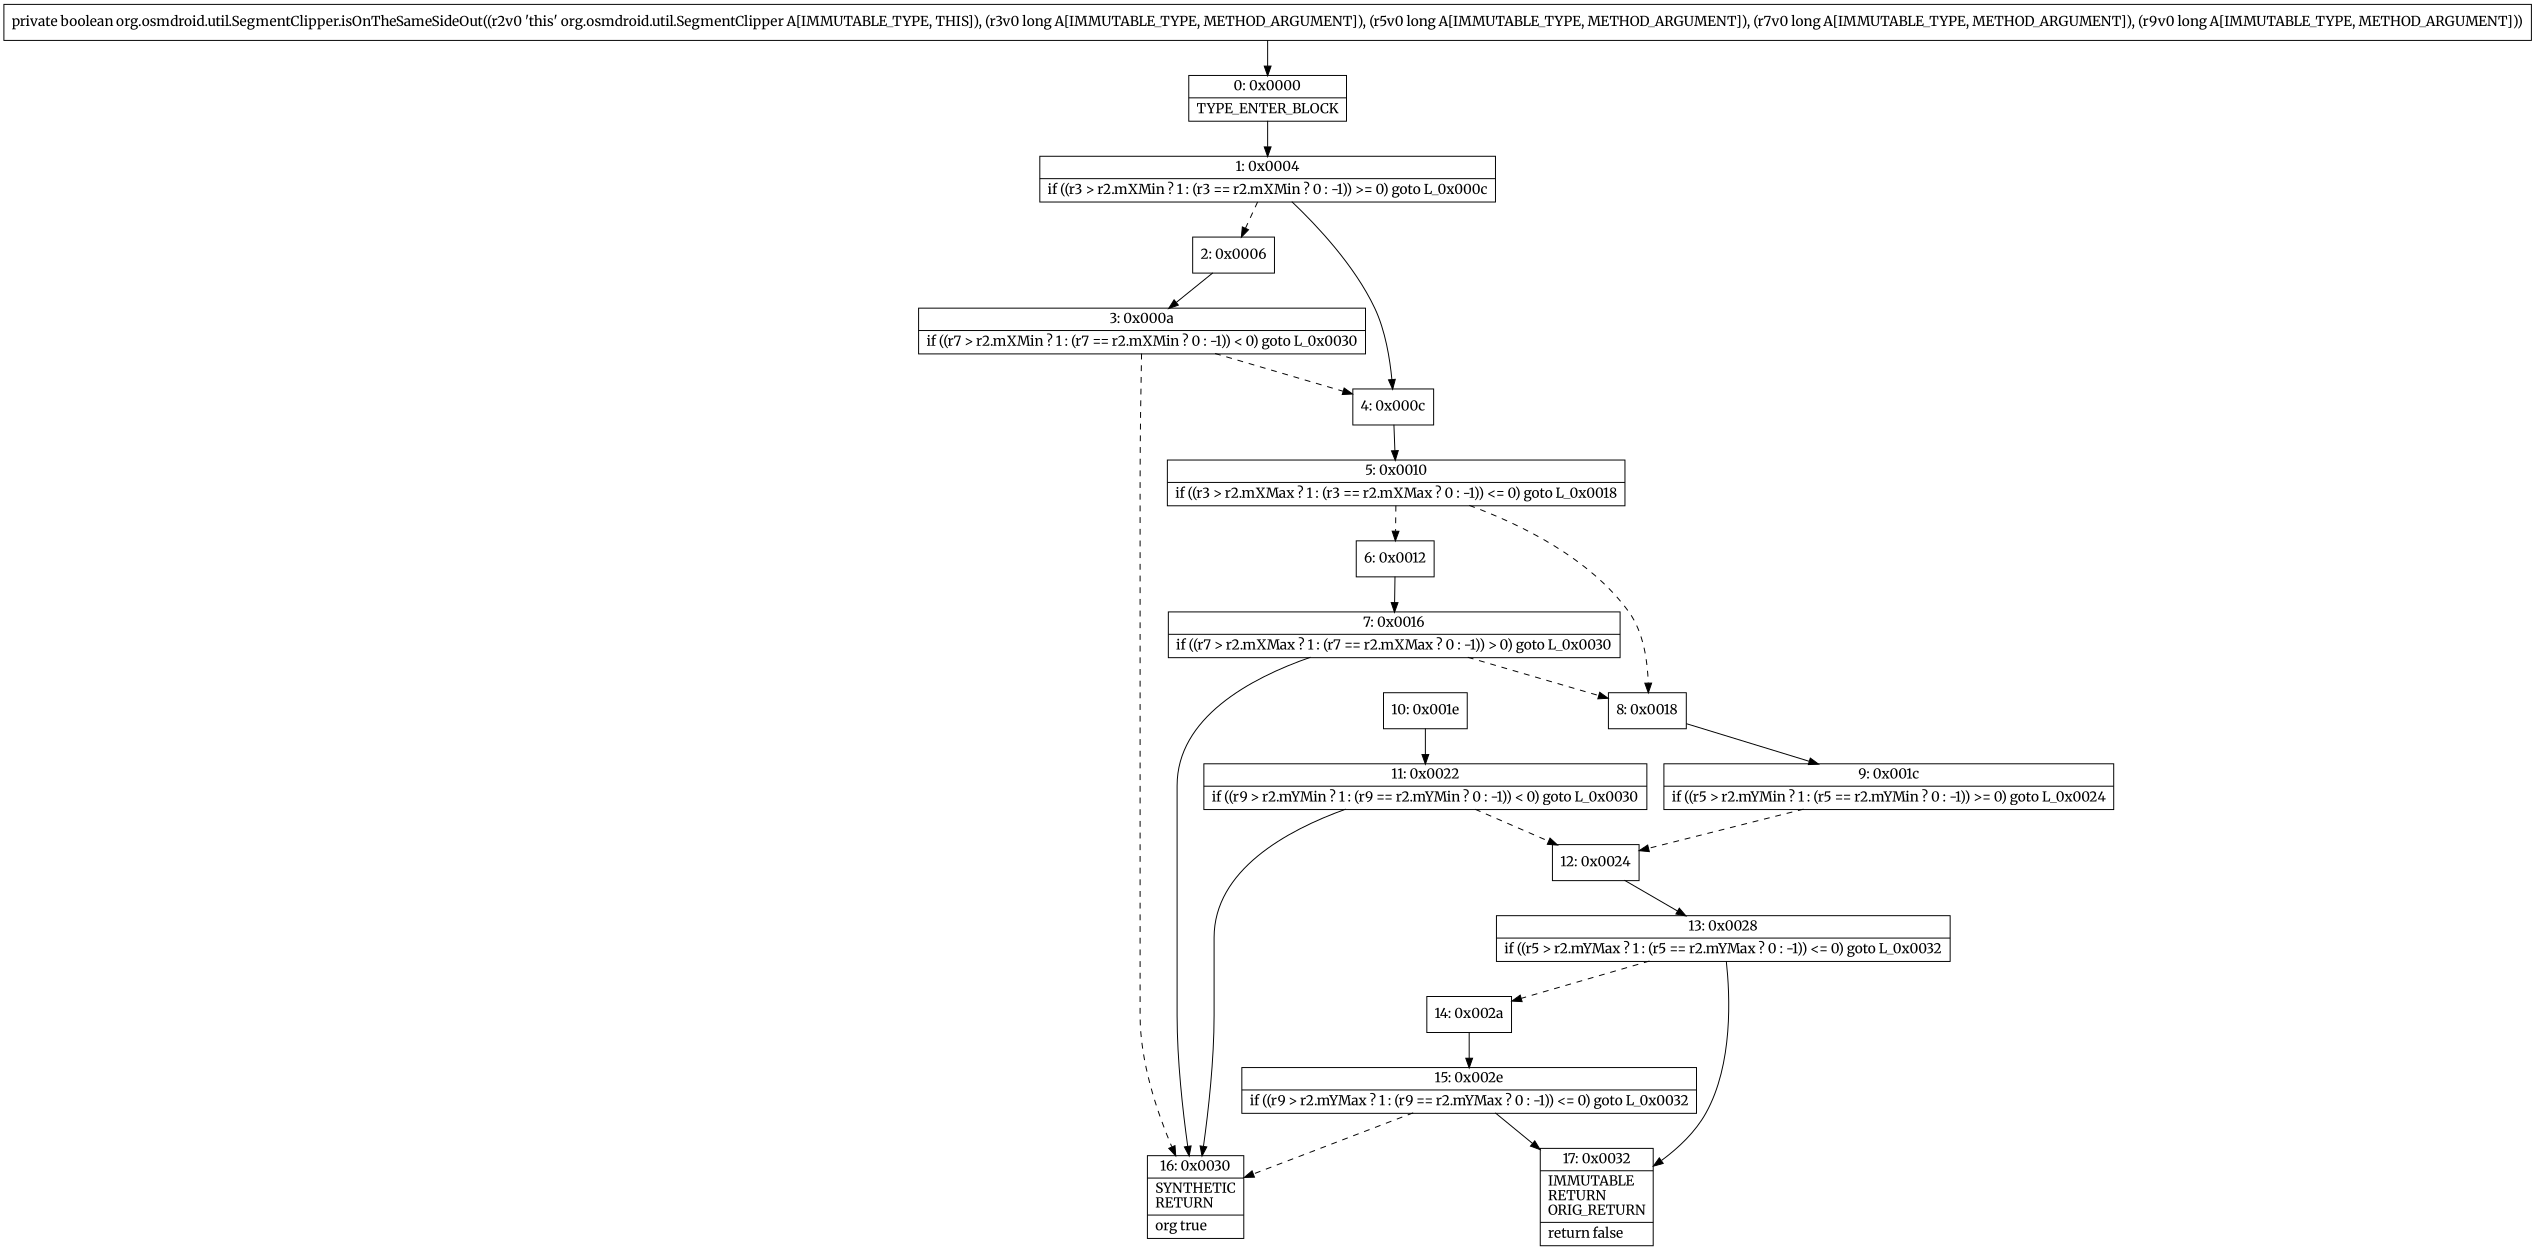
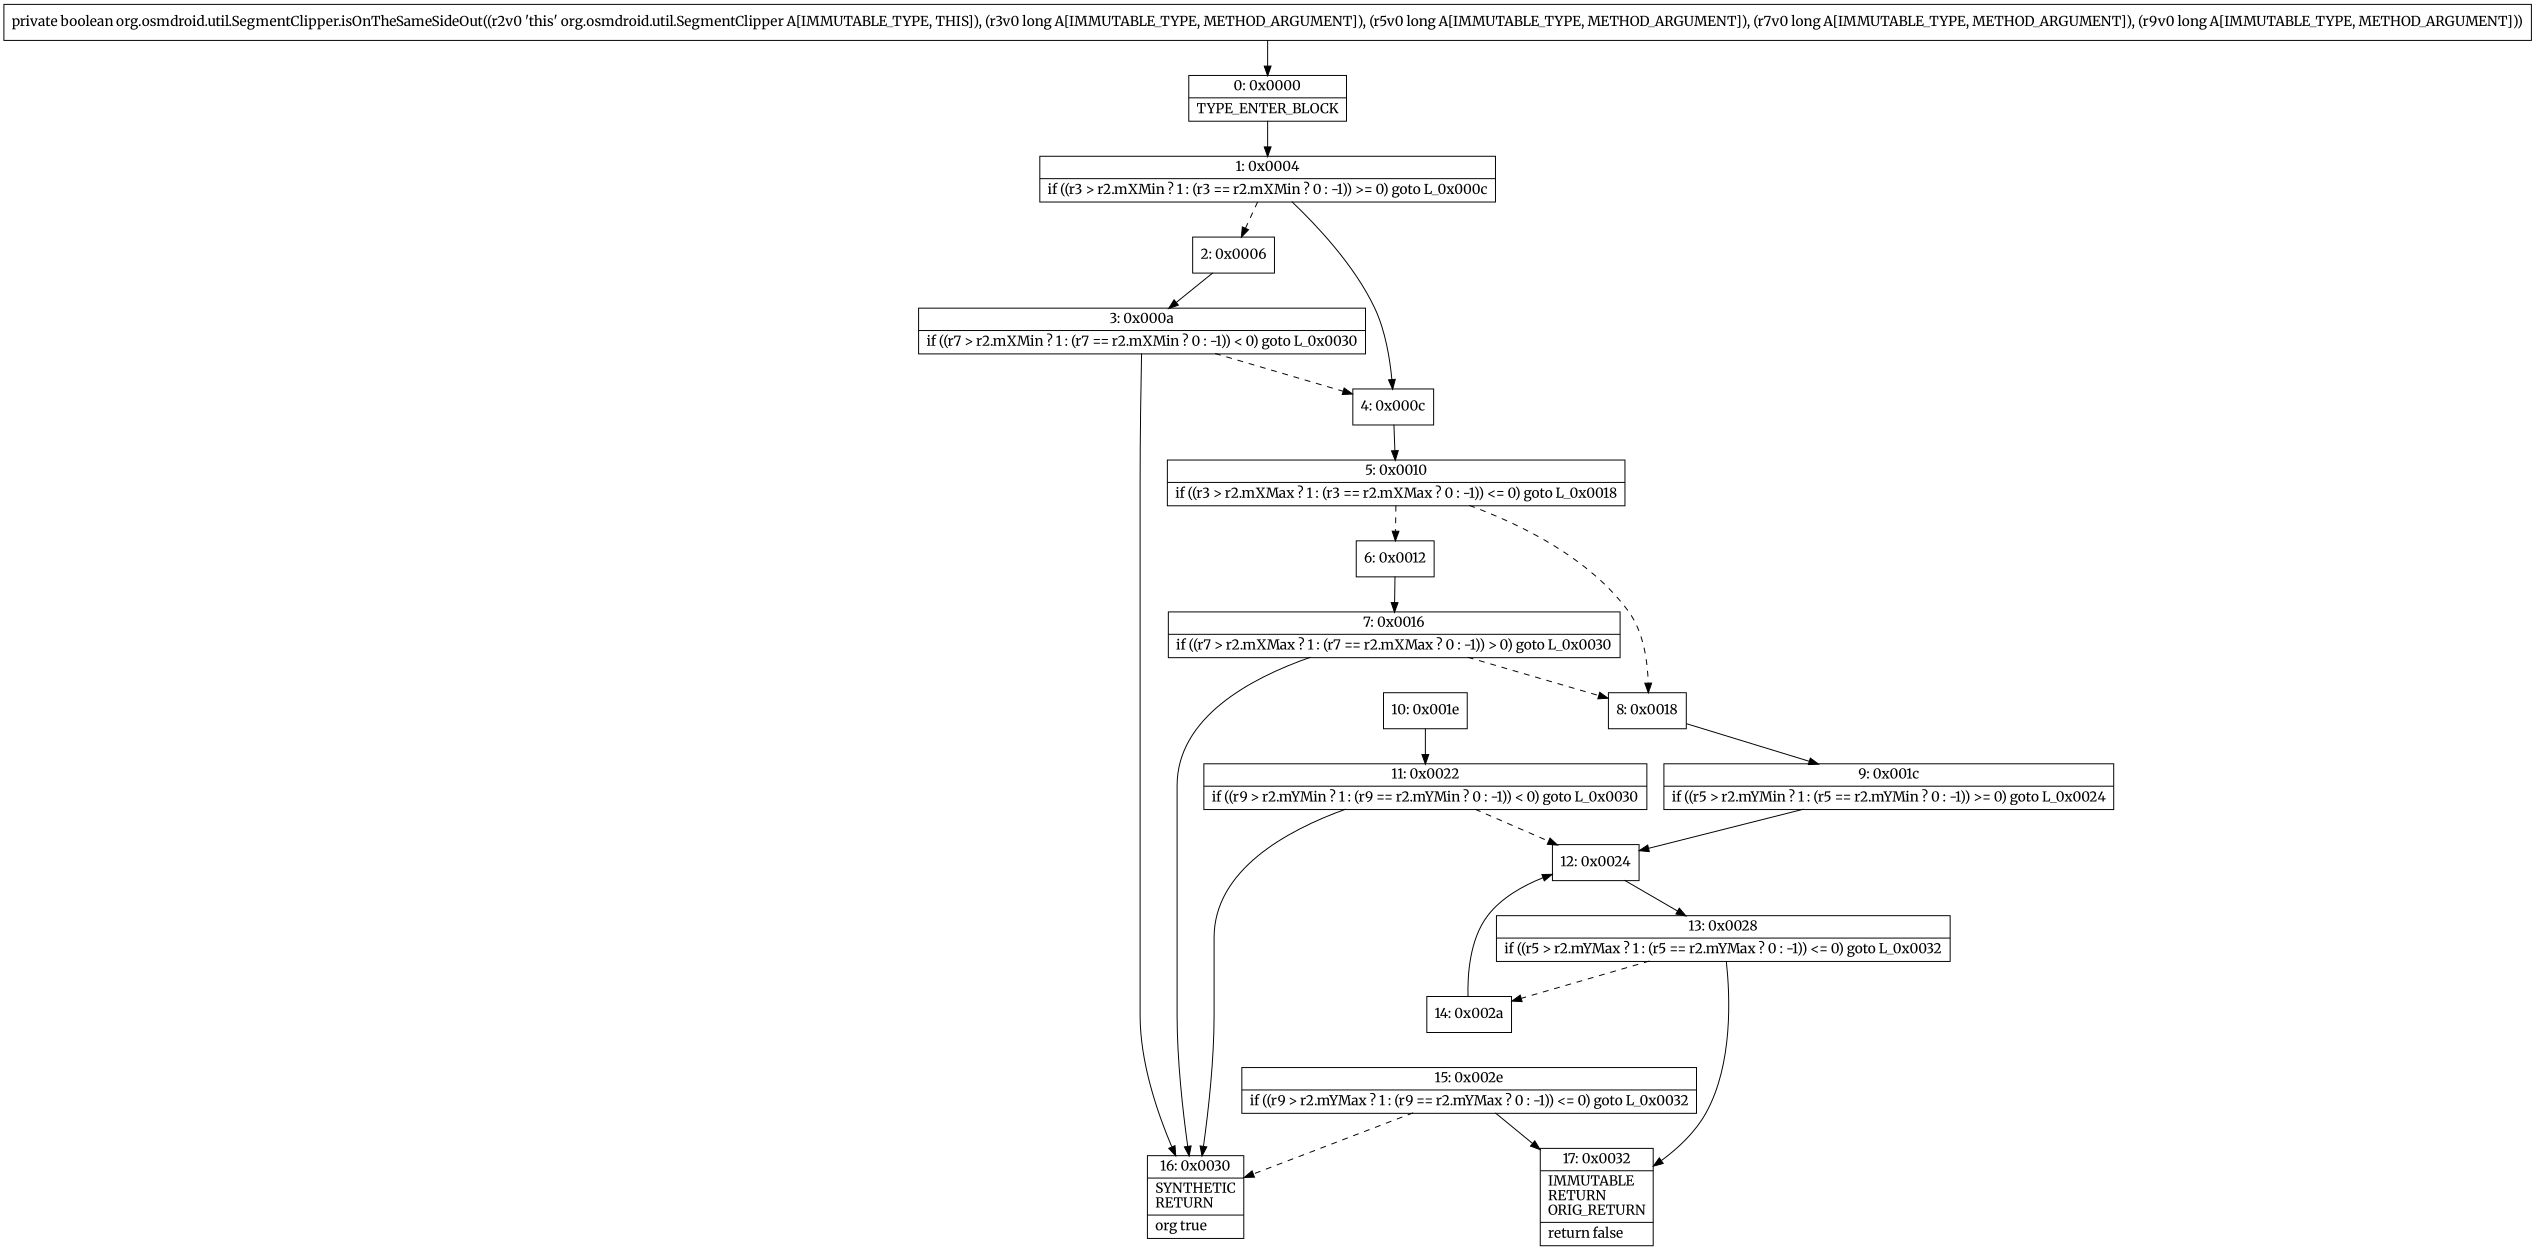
(1140, 752) -> (1140, 752)
(1726, 829) -> (1726, 829)
(1469, 1045) -> (1483, 923)
